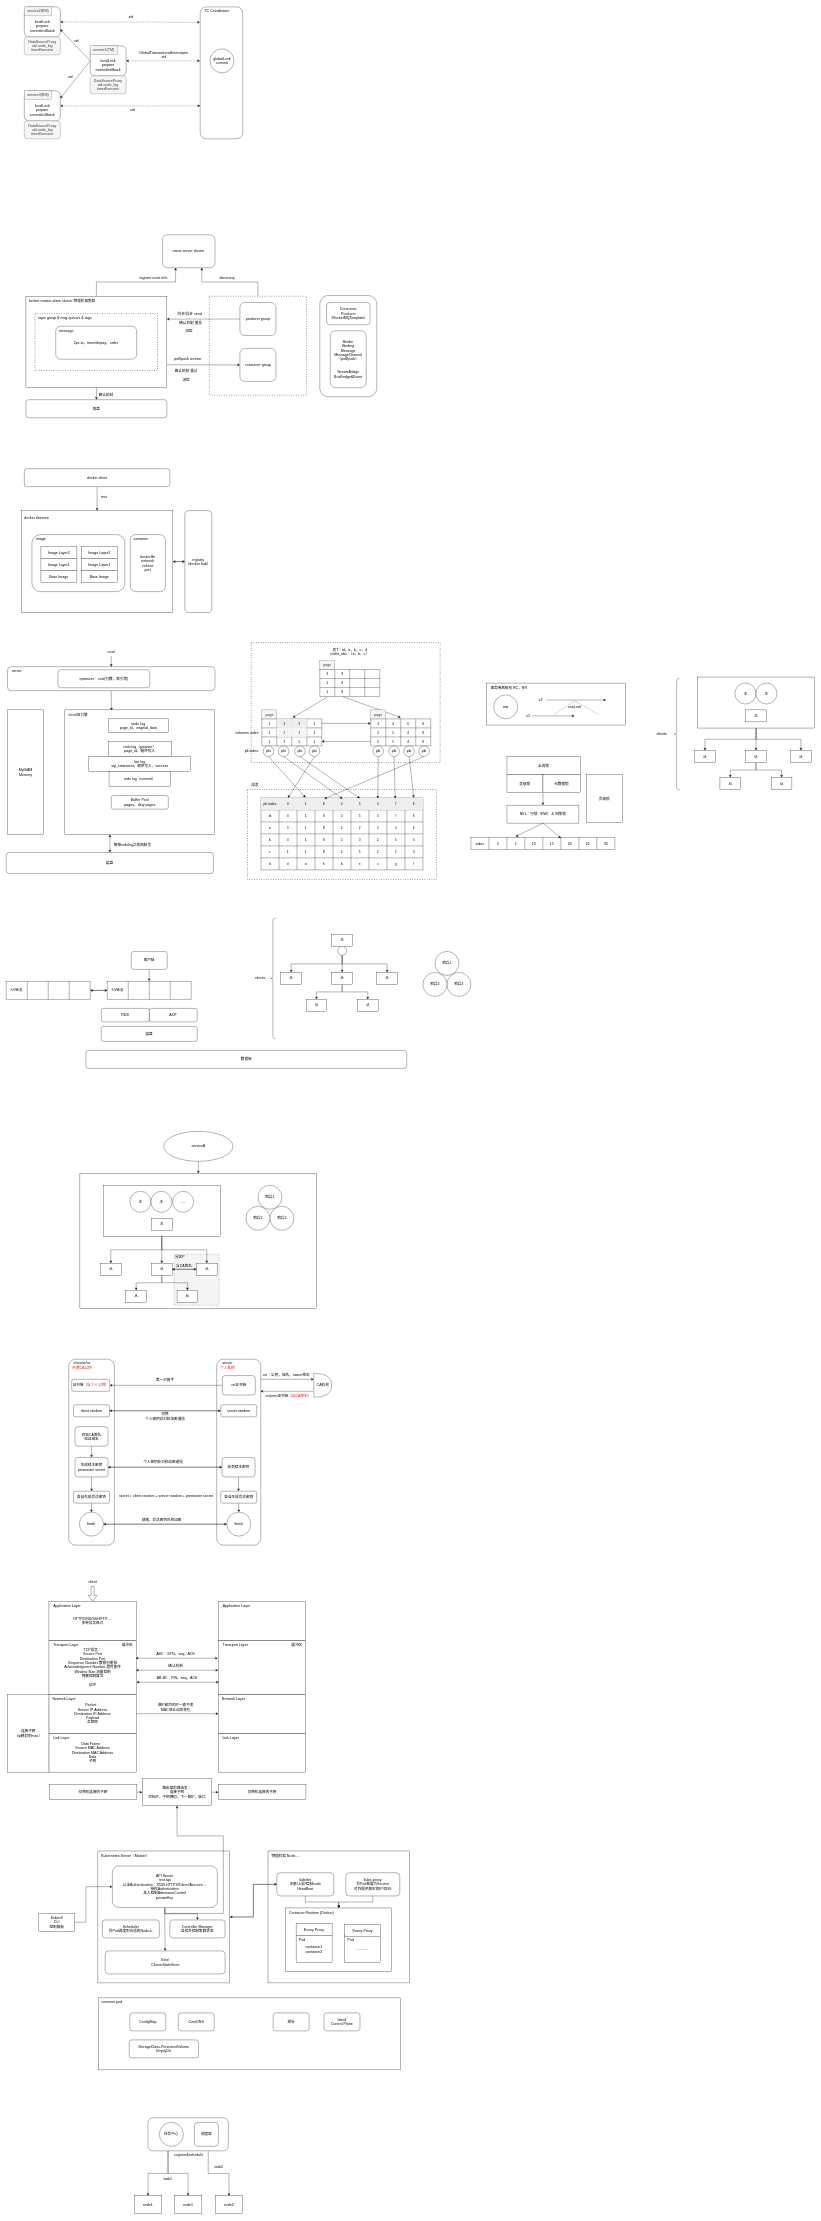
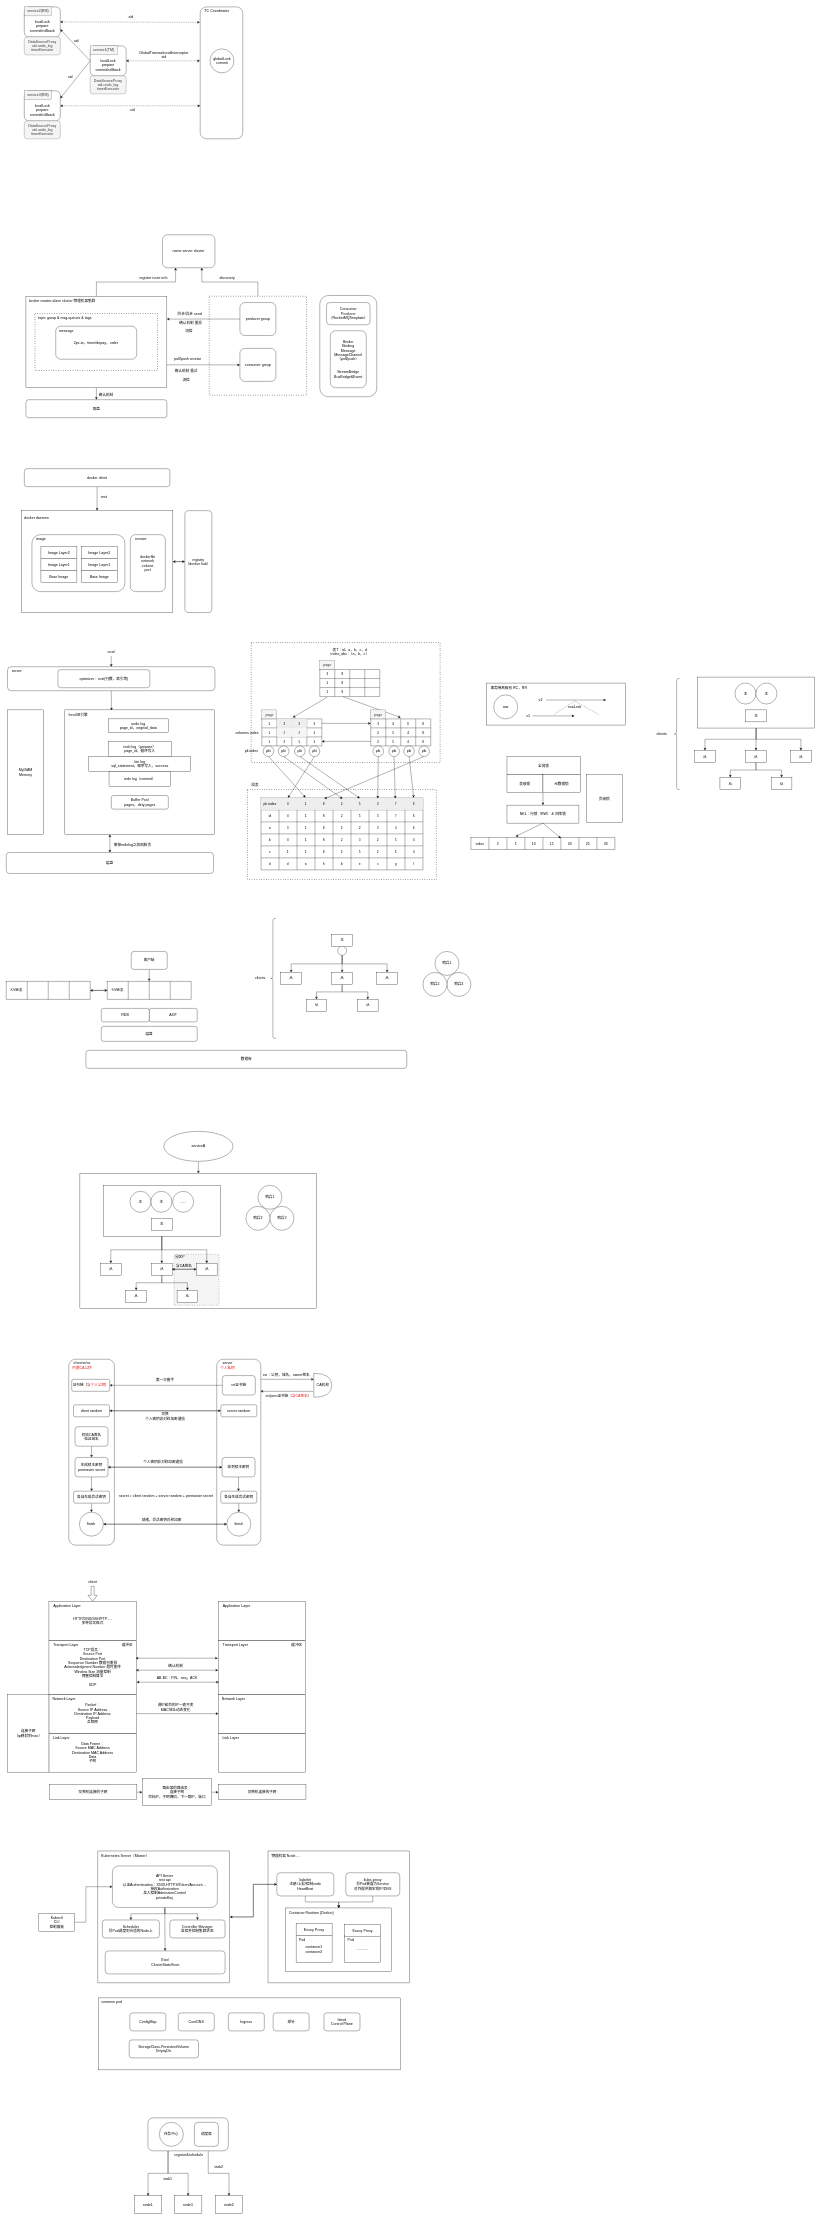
(141, 539) -> (141, 539)
(176, 1654) -> none
(177, 1809) -> (131, 1916)
none -> (246, 2022)
